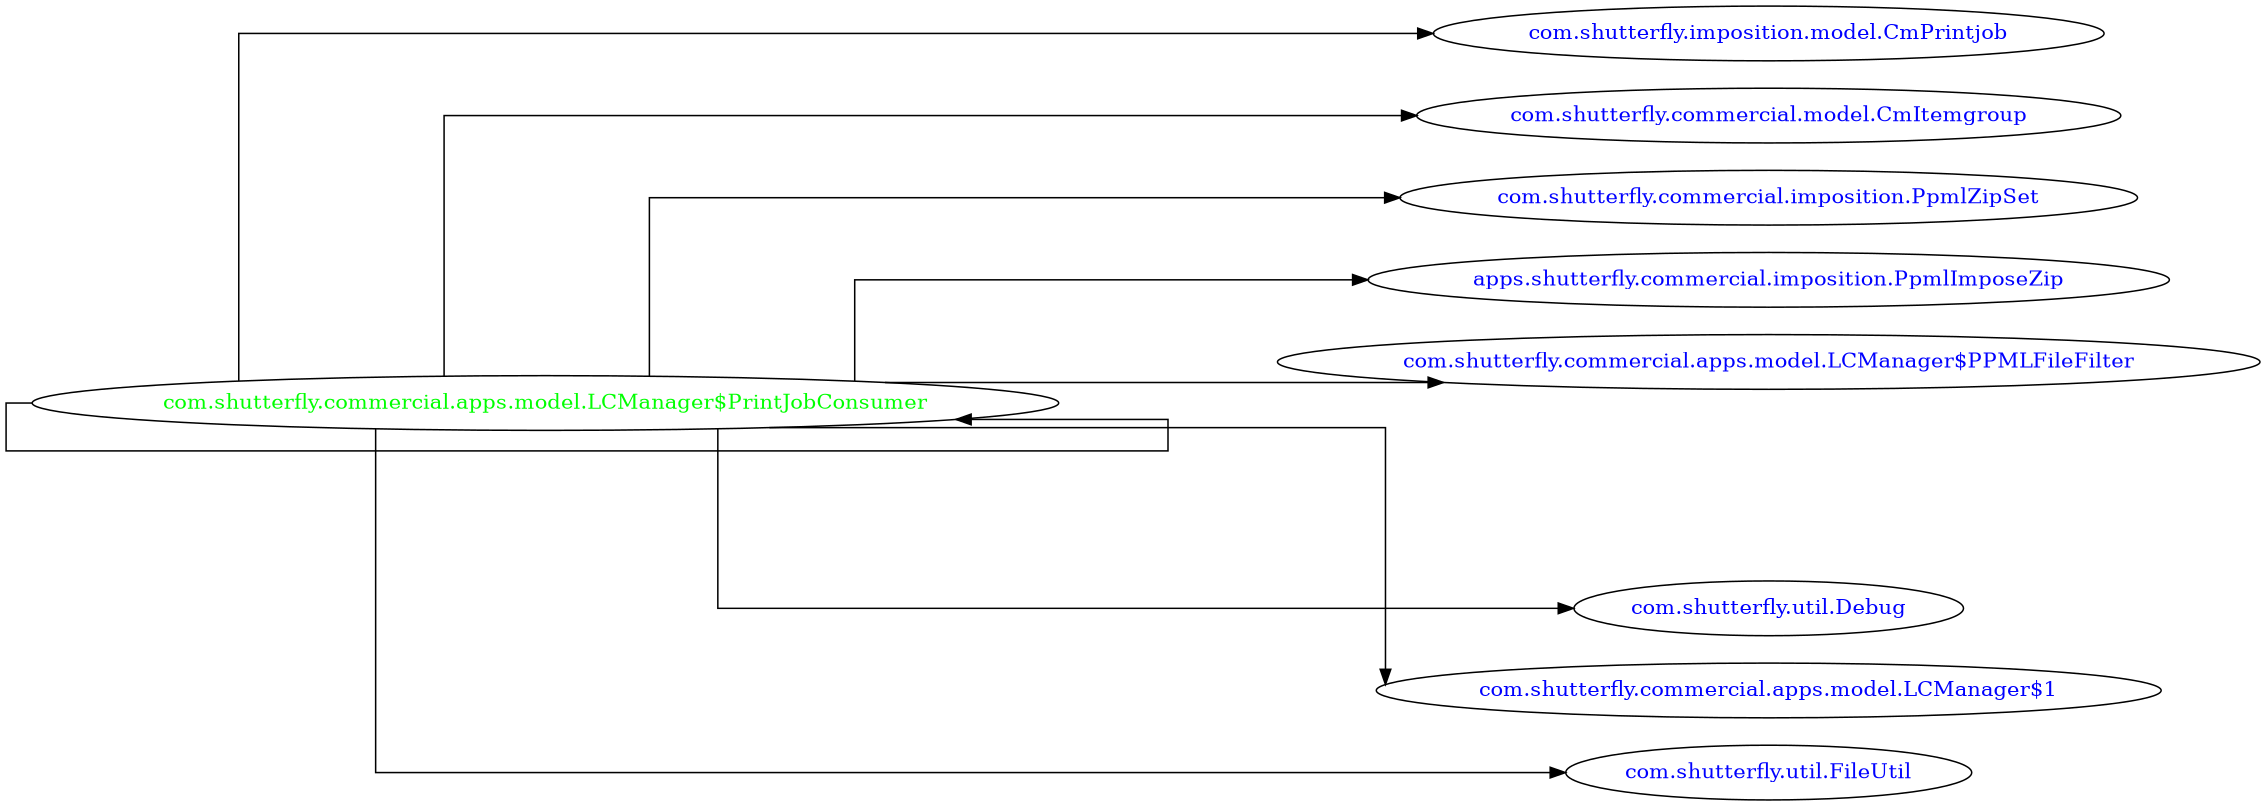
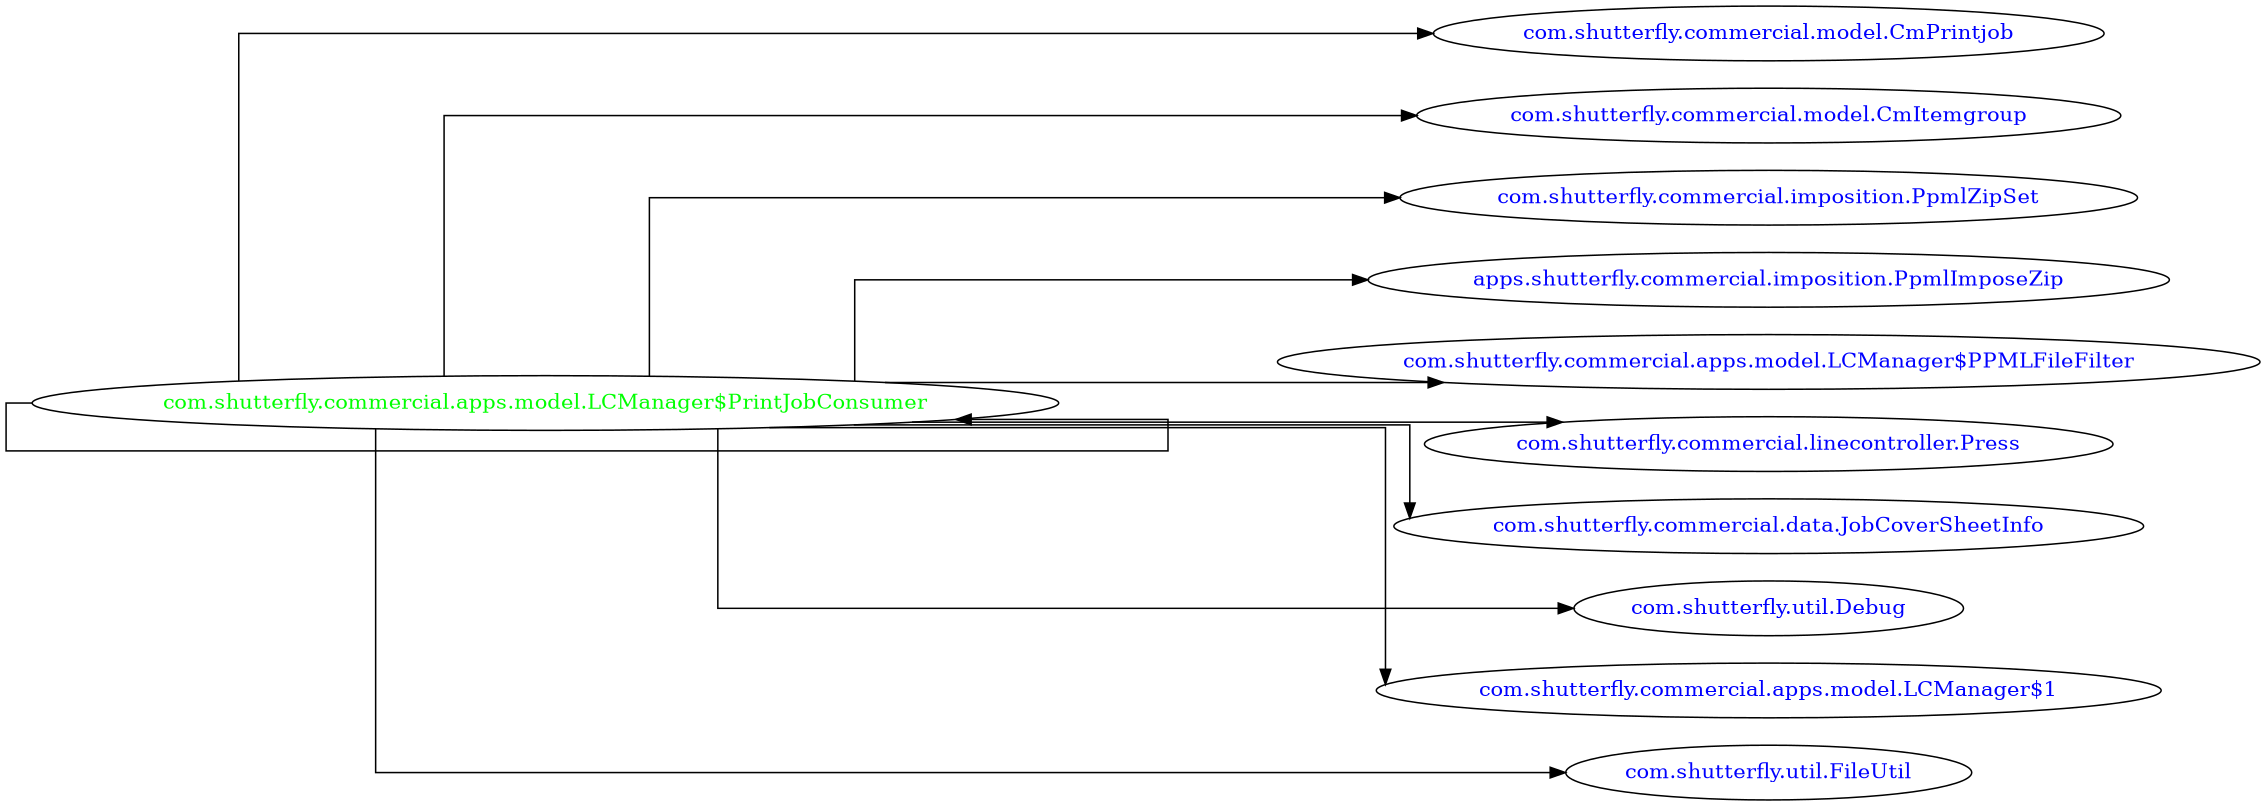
(1769, 33) -> (1769, 33)
none -> (1769, 444)
none -> (1769, 526)
